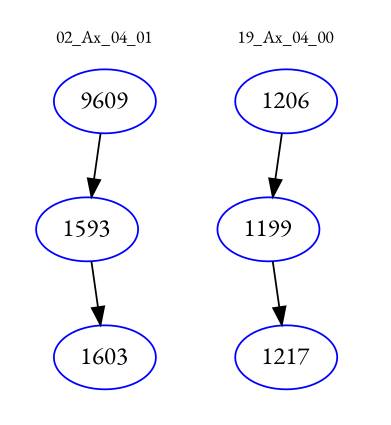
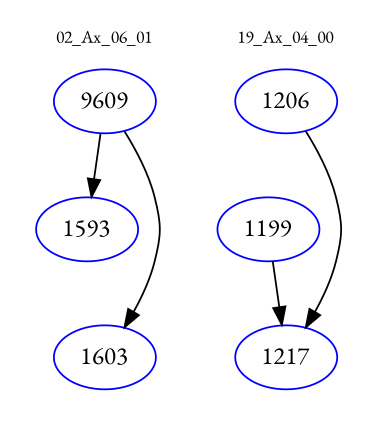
(105, 38) -> (105, 38)
(279, 156) -> (341, 220)
(95, 284) -> (159, 220)
